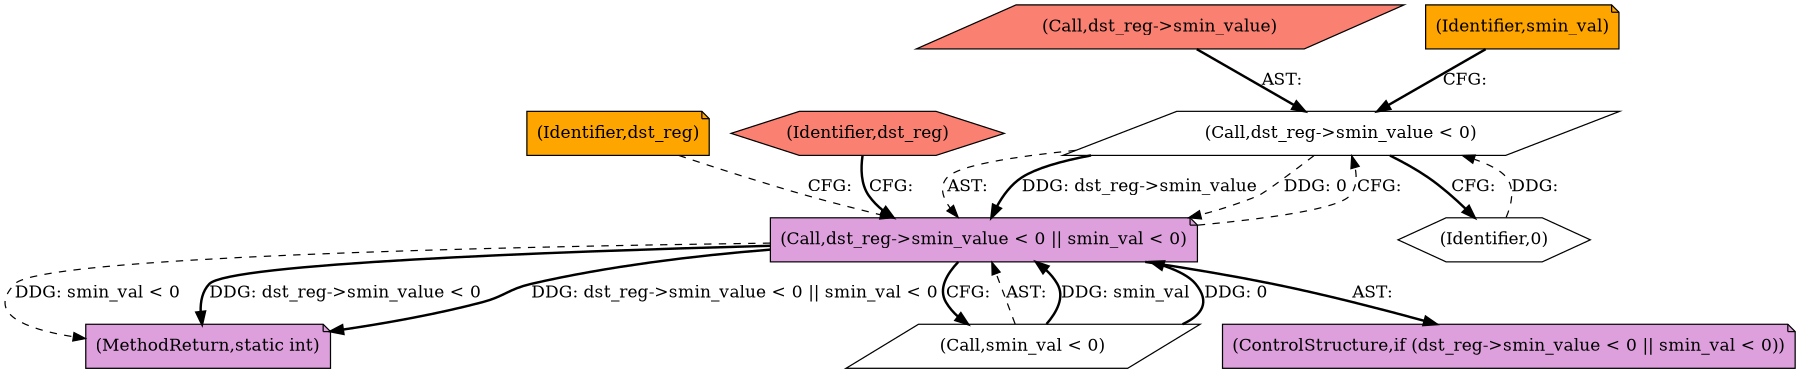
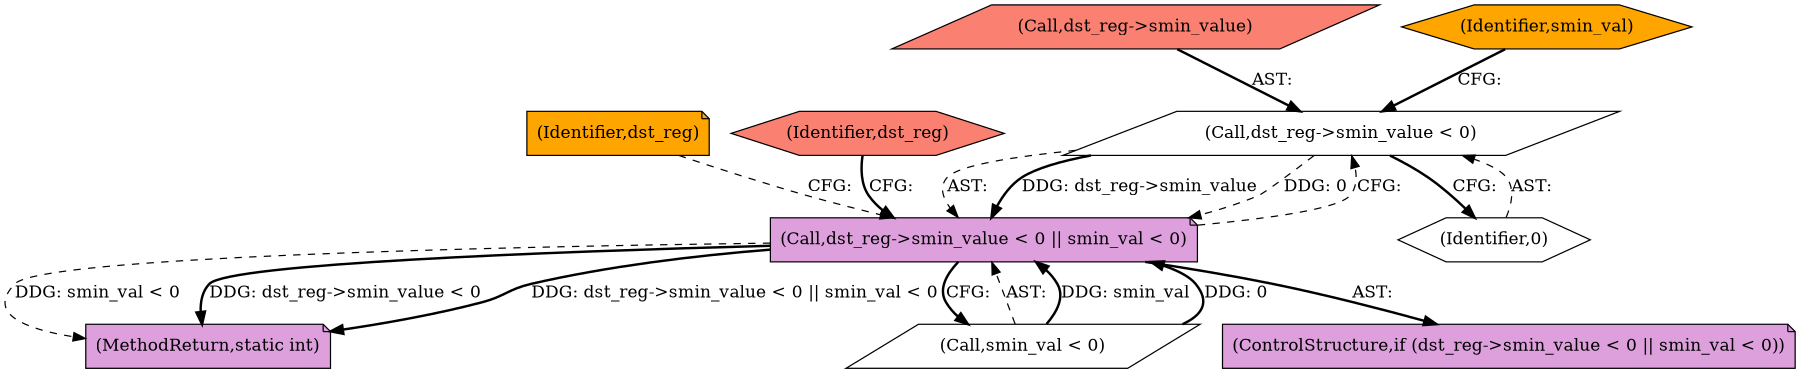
(1522, 27) -> (1547, 27)
(1538, 187) -> (1535, 187)
